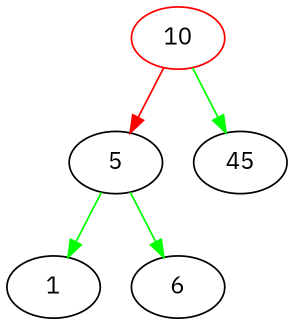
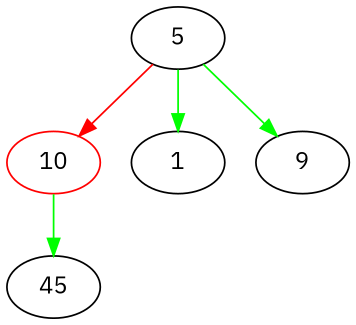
(151, 93) -> (122, 94)
(178, 287) -> (303, 163)
